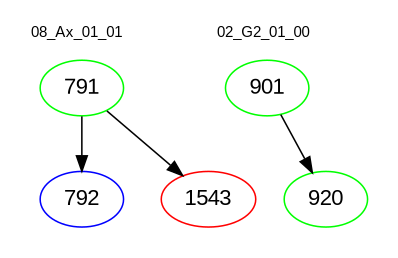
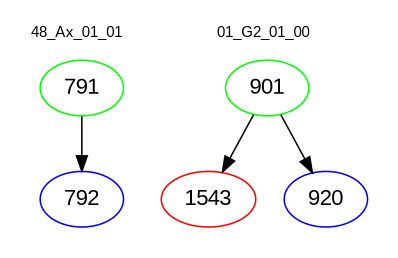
(77, 33) -> (77, 33)
(264, 33) -> (264, 33)
(126, 127) -> (242, 136)
(326, 199) -> (326, 199)
